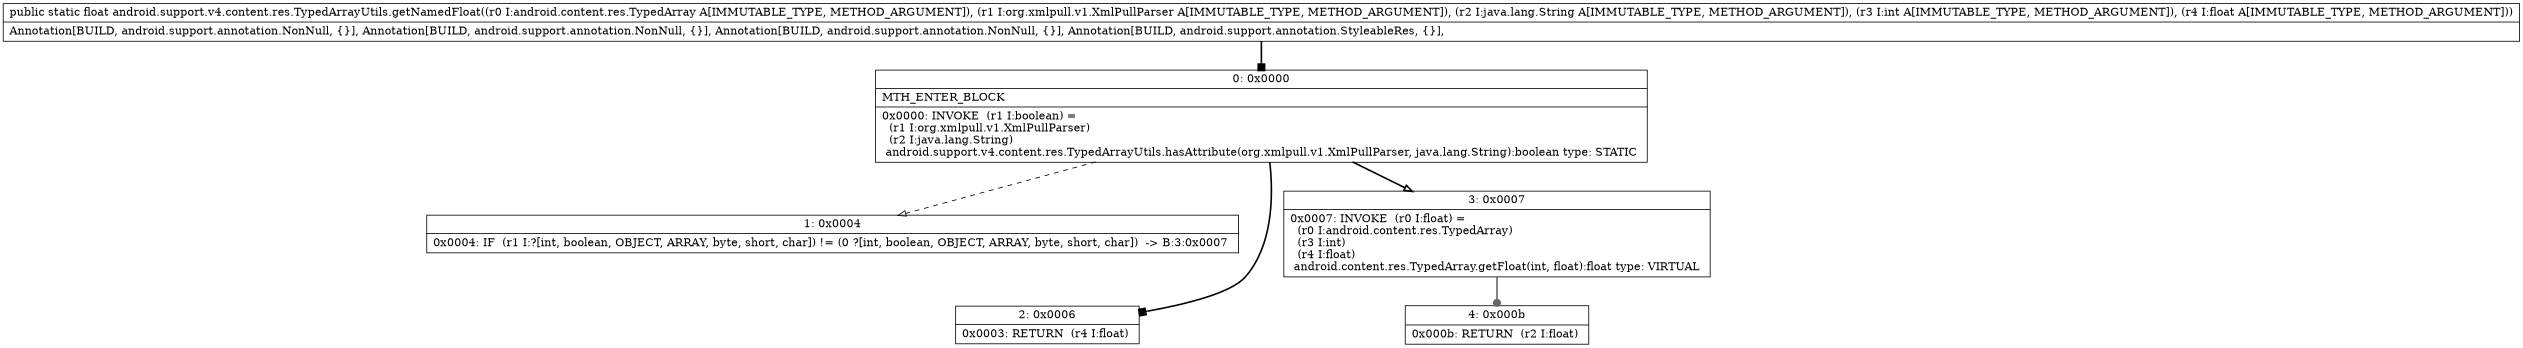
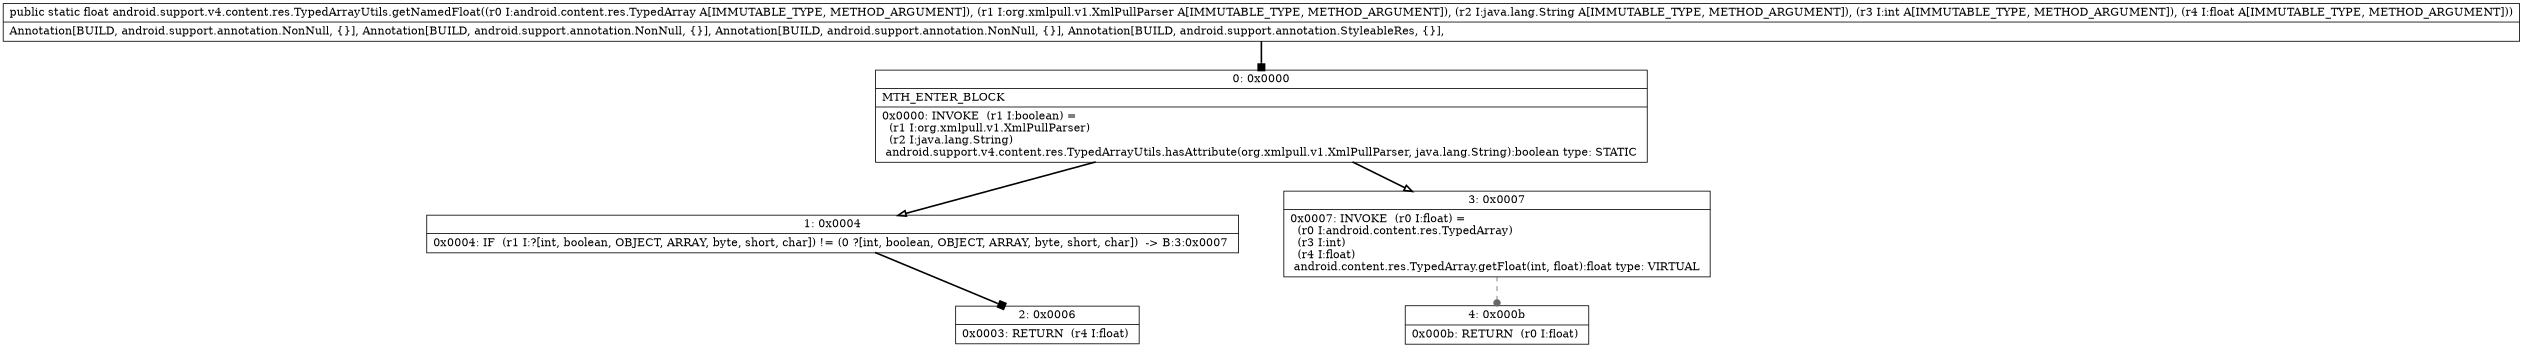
(1001, 188) -> (1001, 188)
(1250, 271) -> (936, 278)
(1497, 288) -> (1497, 288)
(1497, 334) -> (1497, 334)
